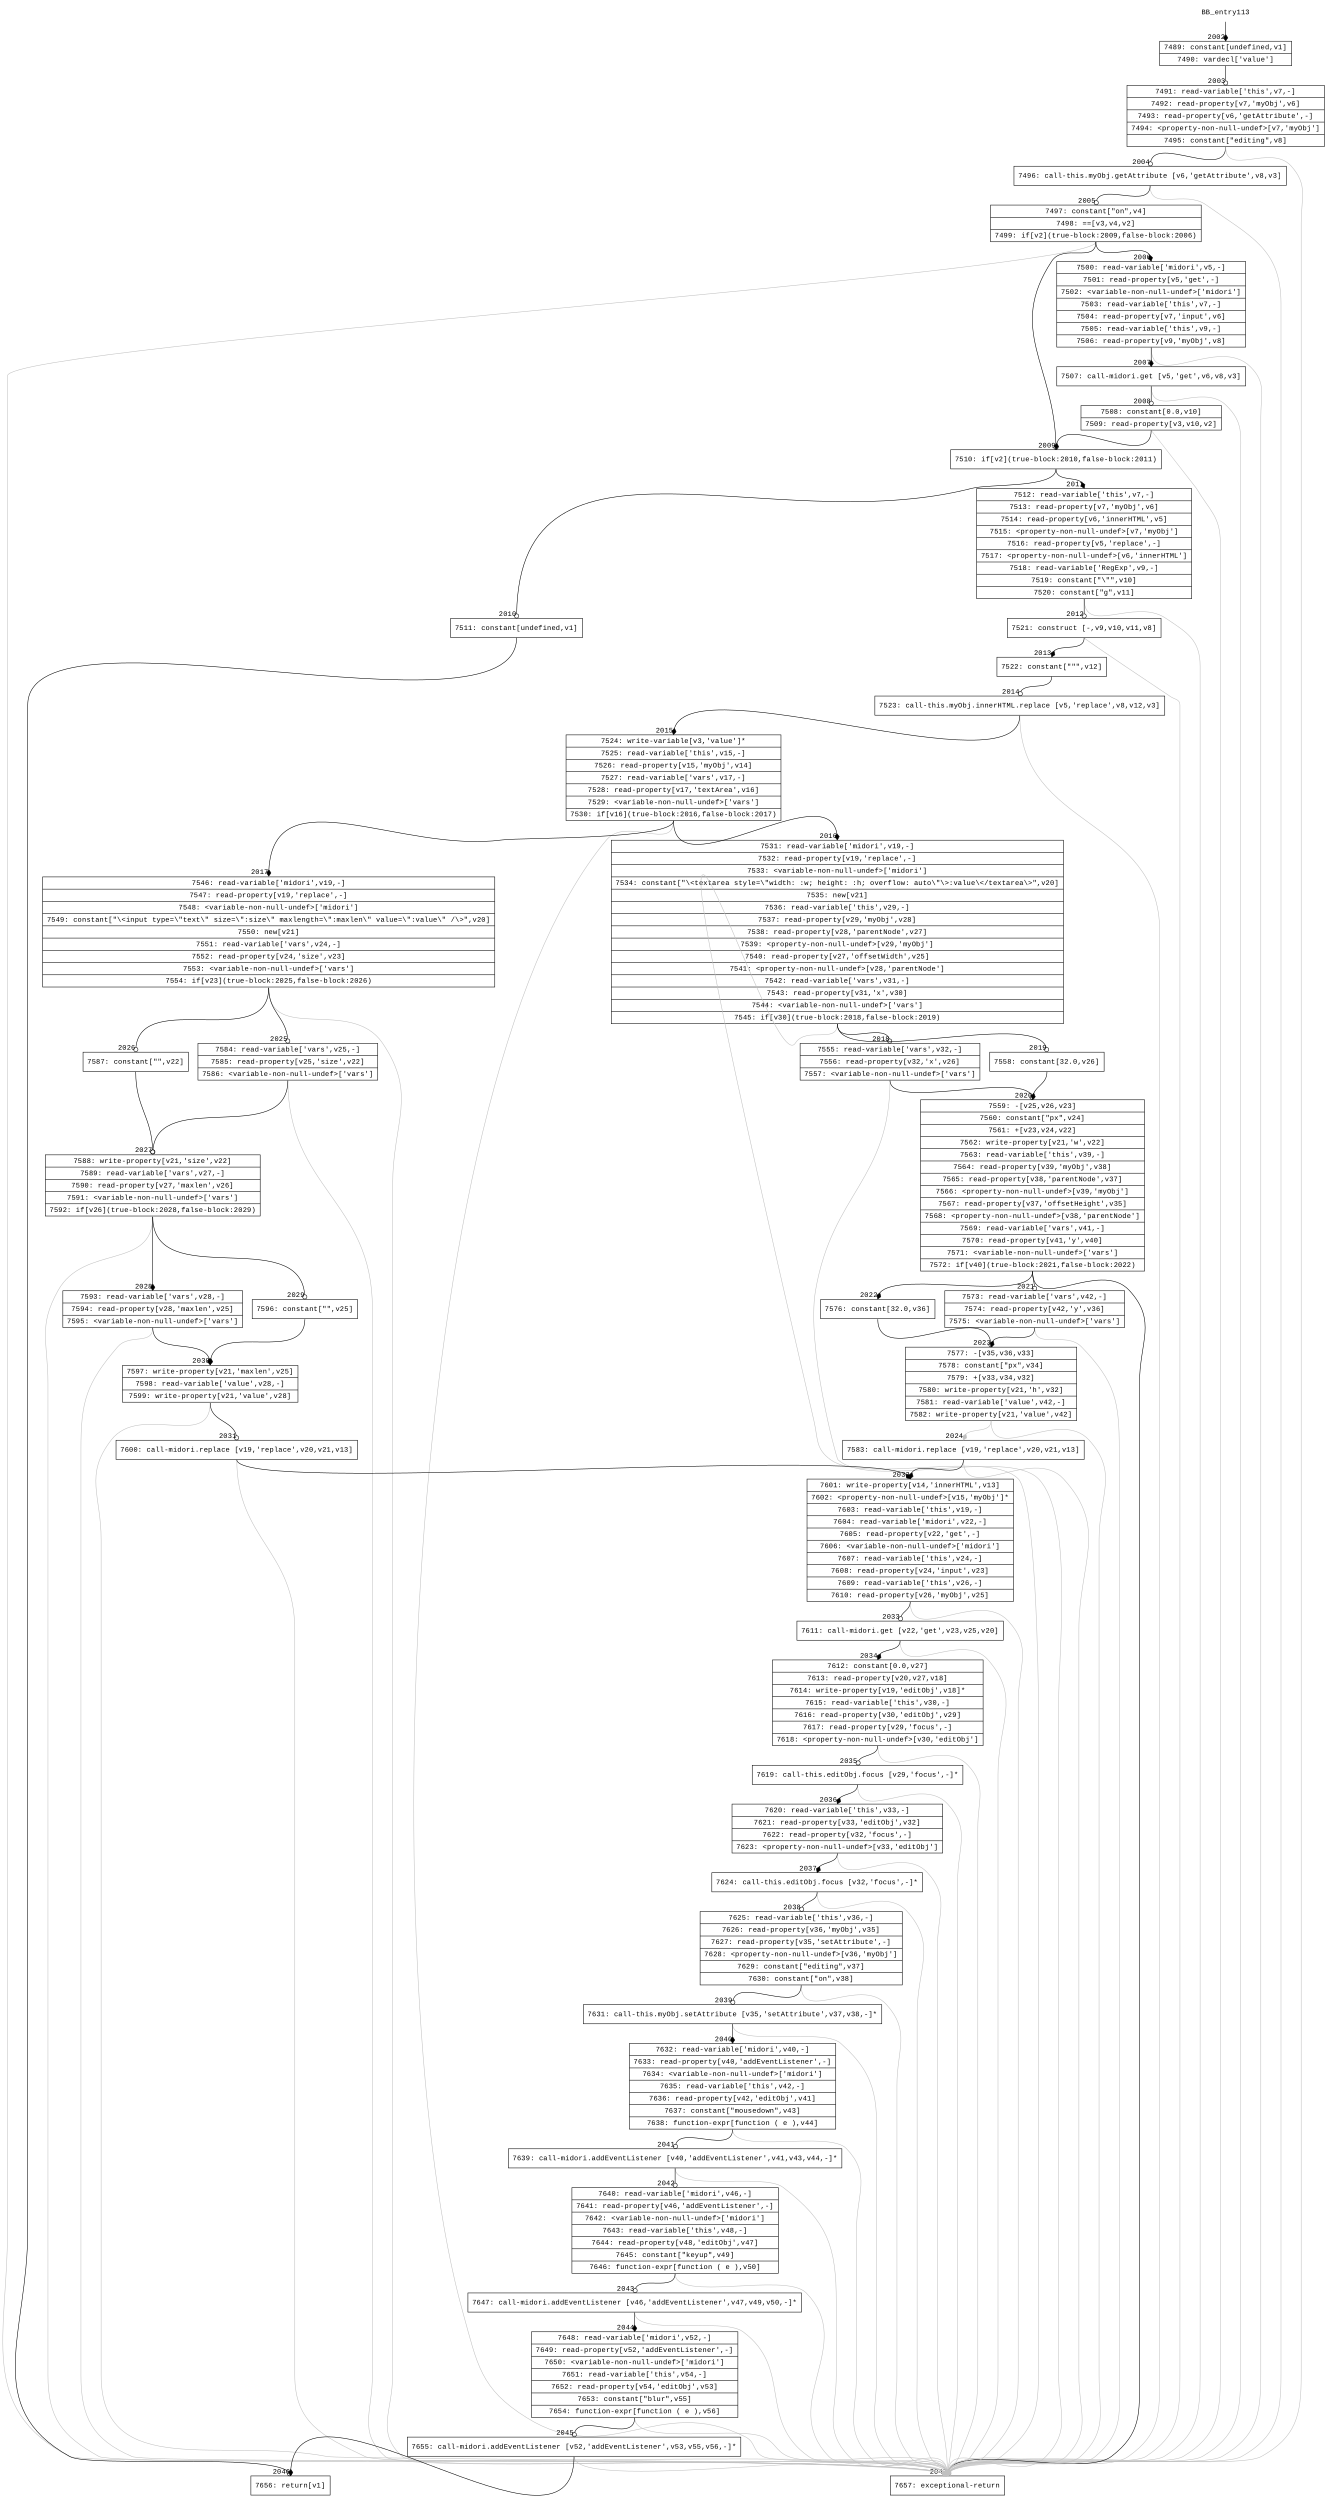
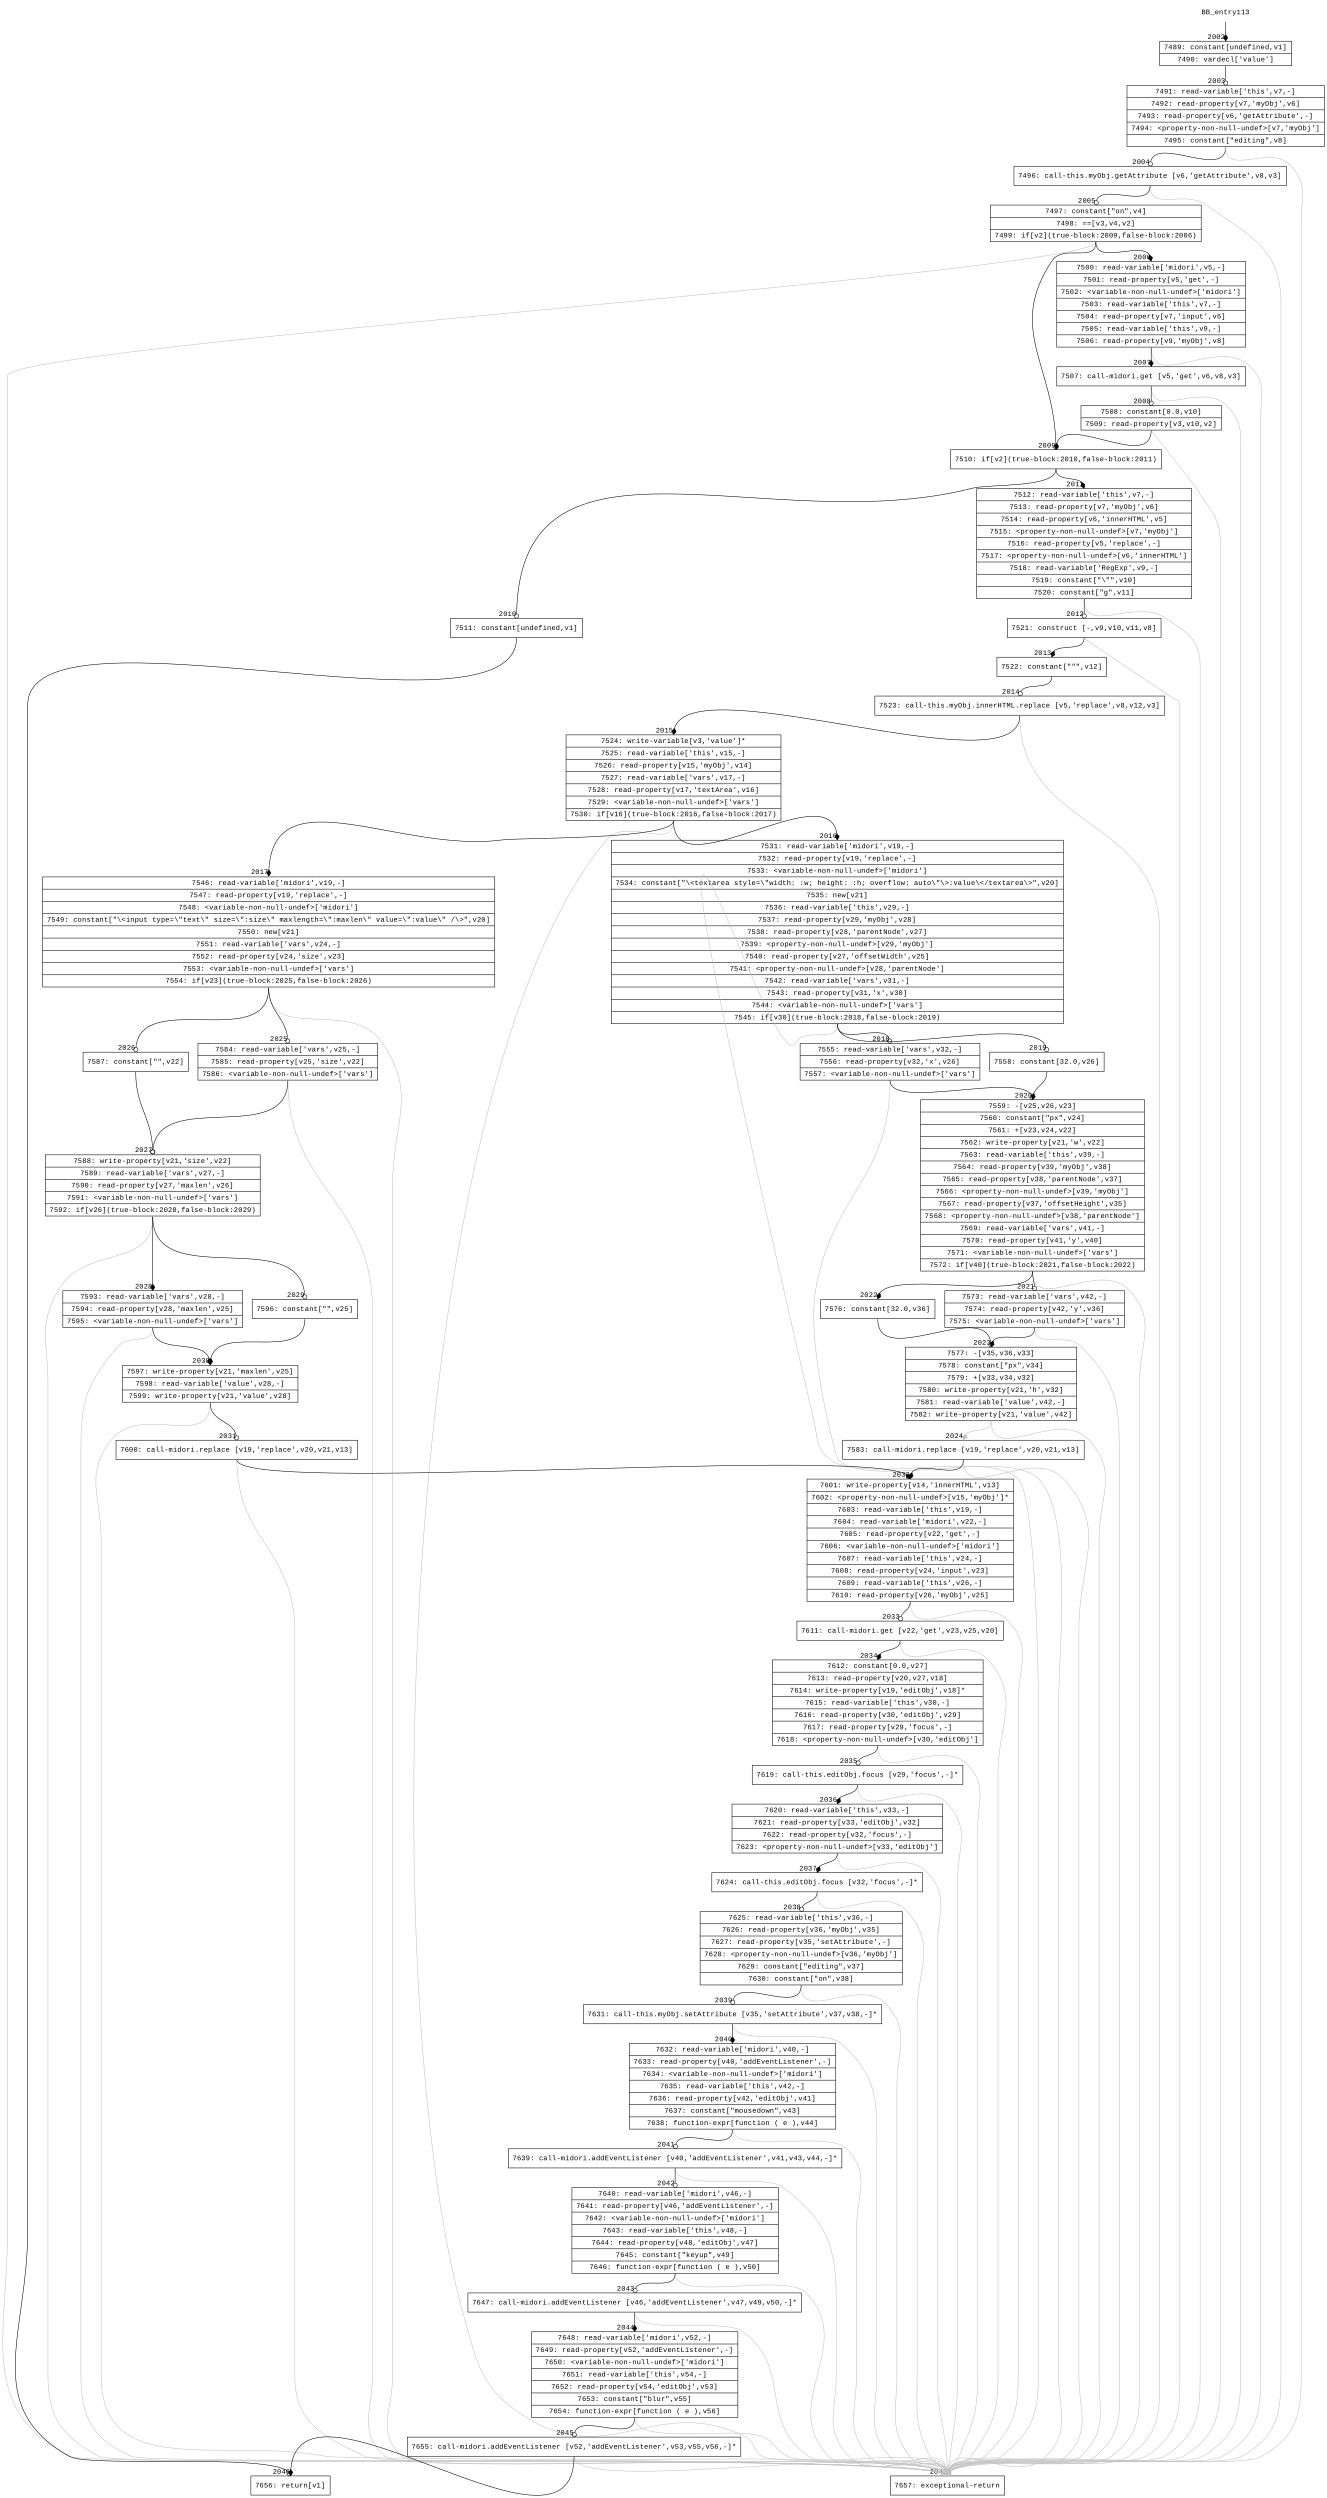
(1139, 1904) -> (1139, 1904)
